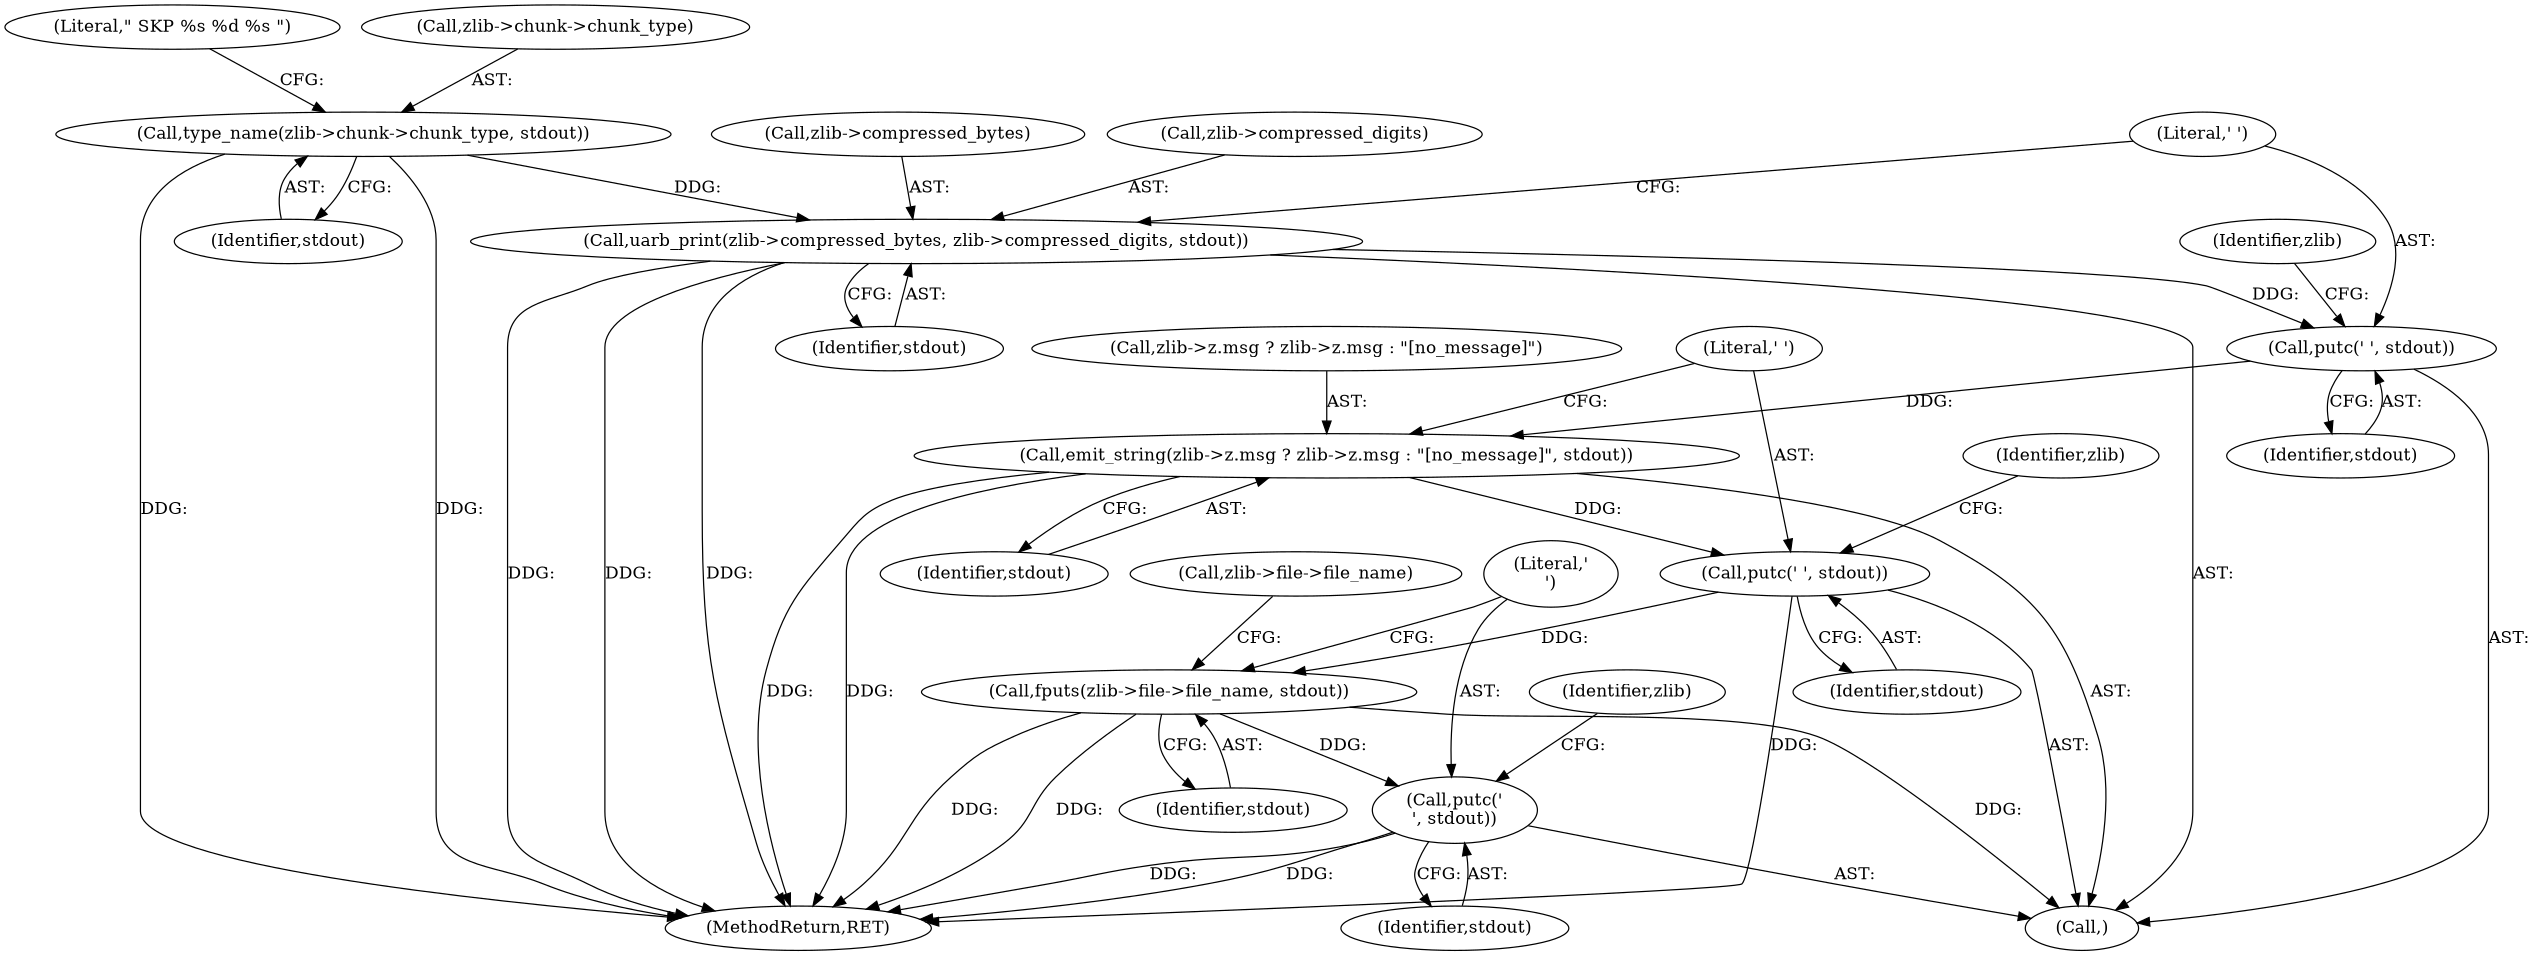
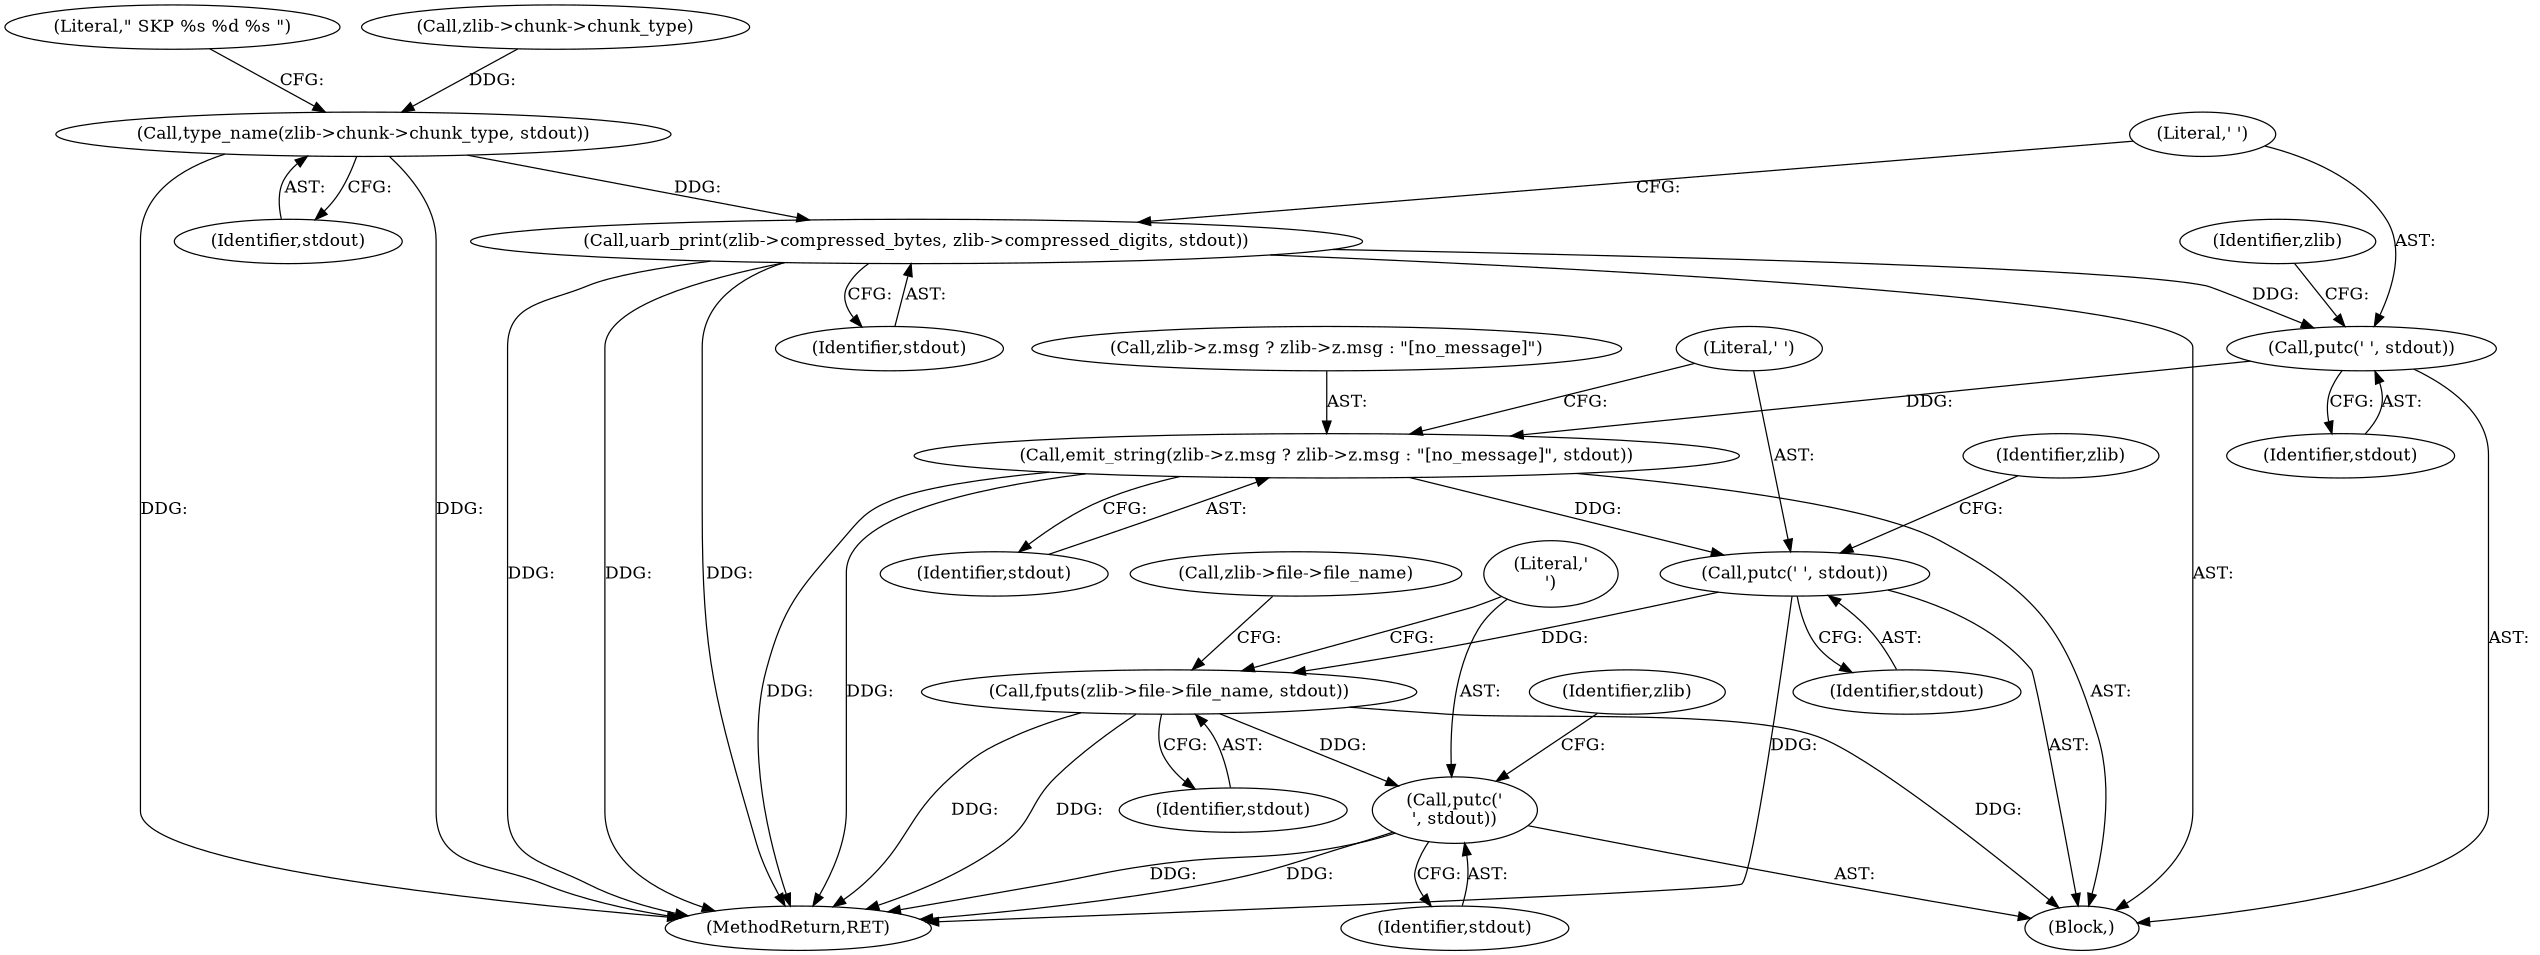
(495, 81) -> (495, 81)
(898, 134) -> none
(1295, 134) -> none
(2082, 928) -> (2082, 928)
